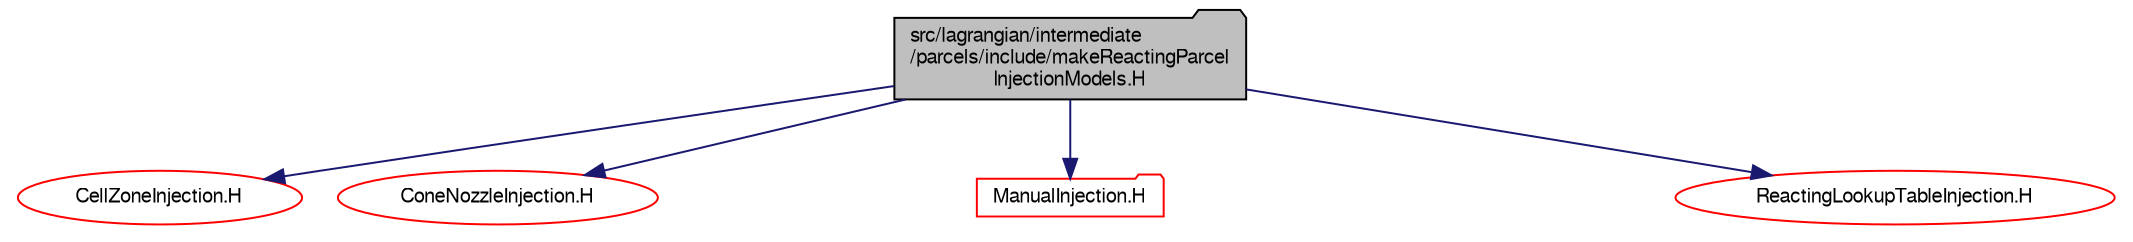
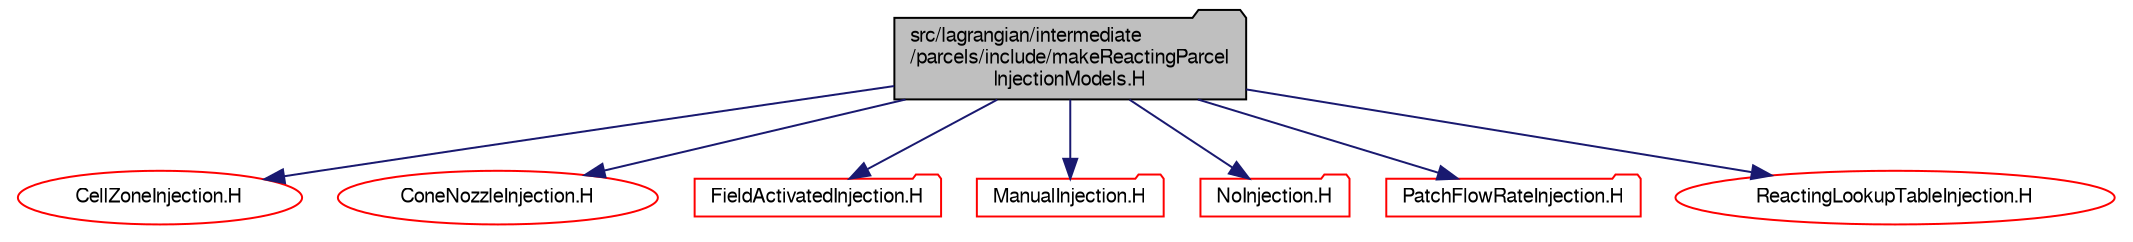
none -> (818, 198)
none -> (1275, 198)
none -> (1513, 198)
